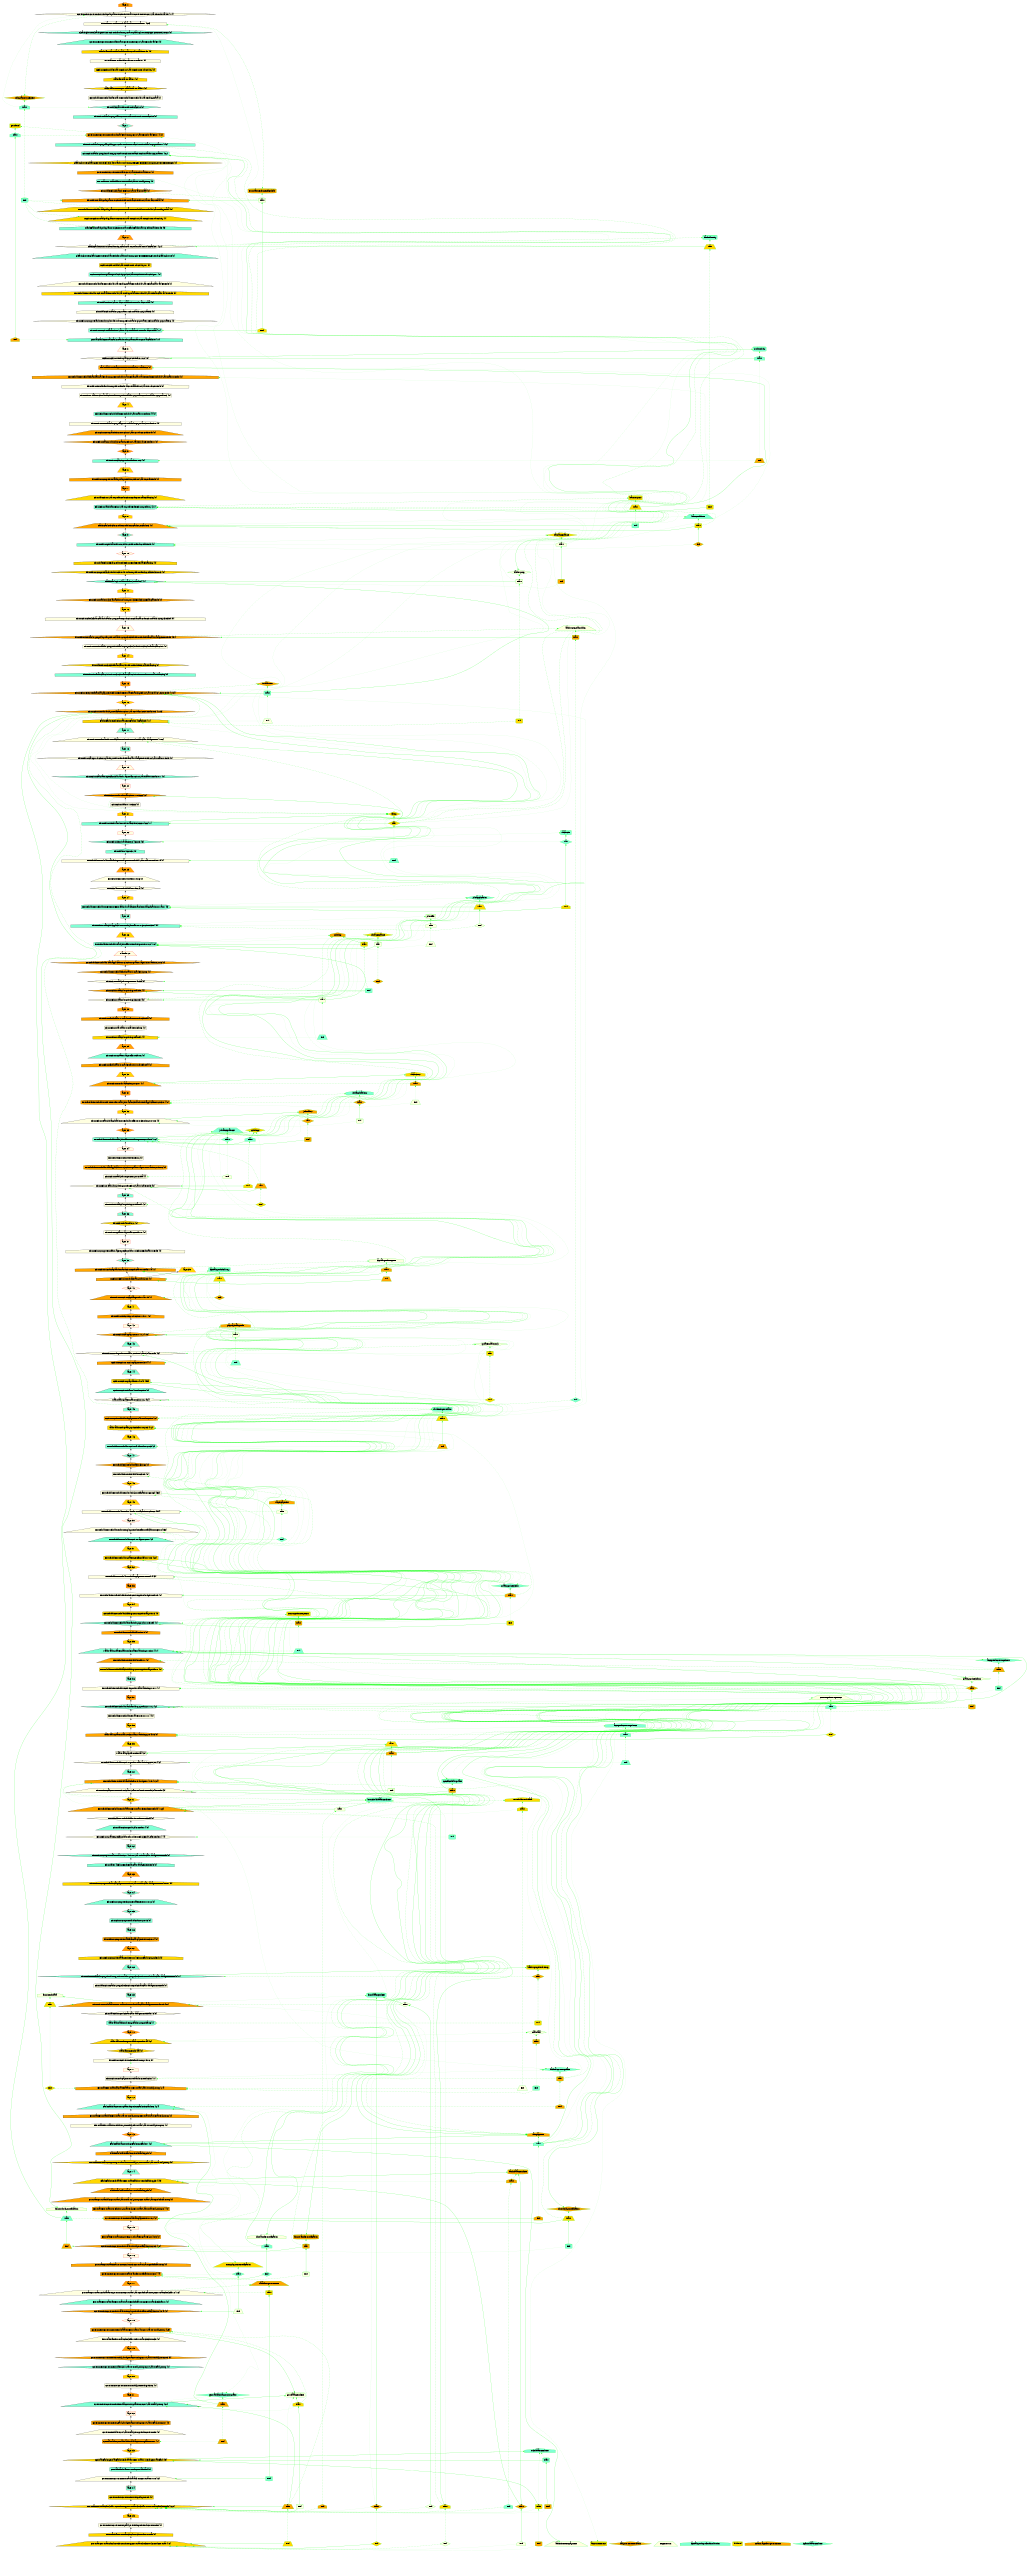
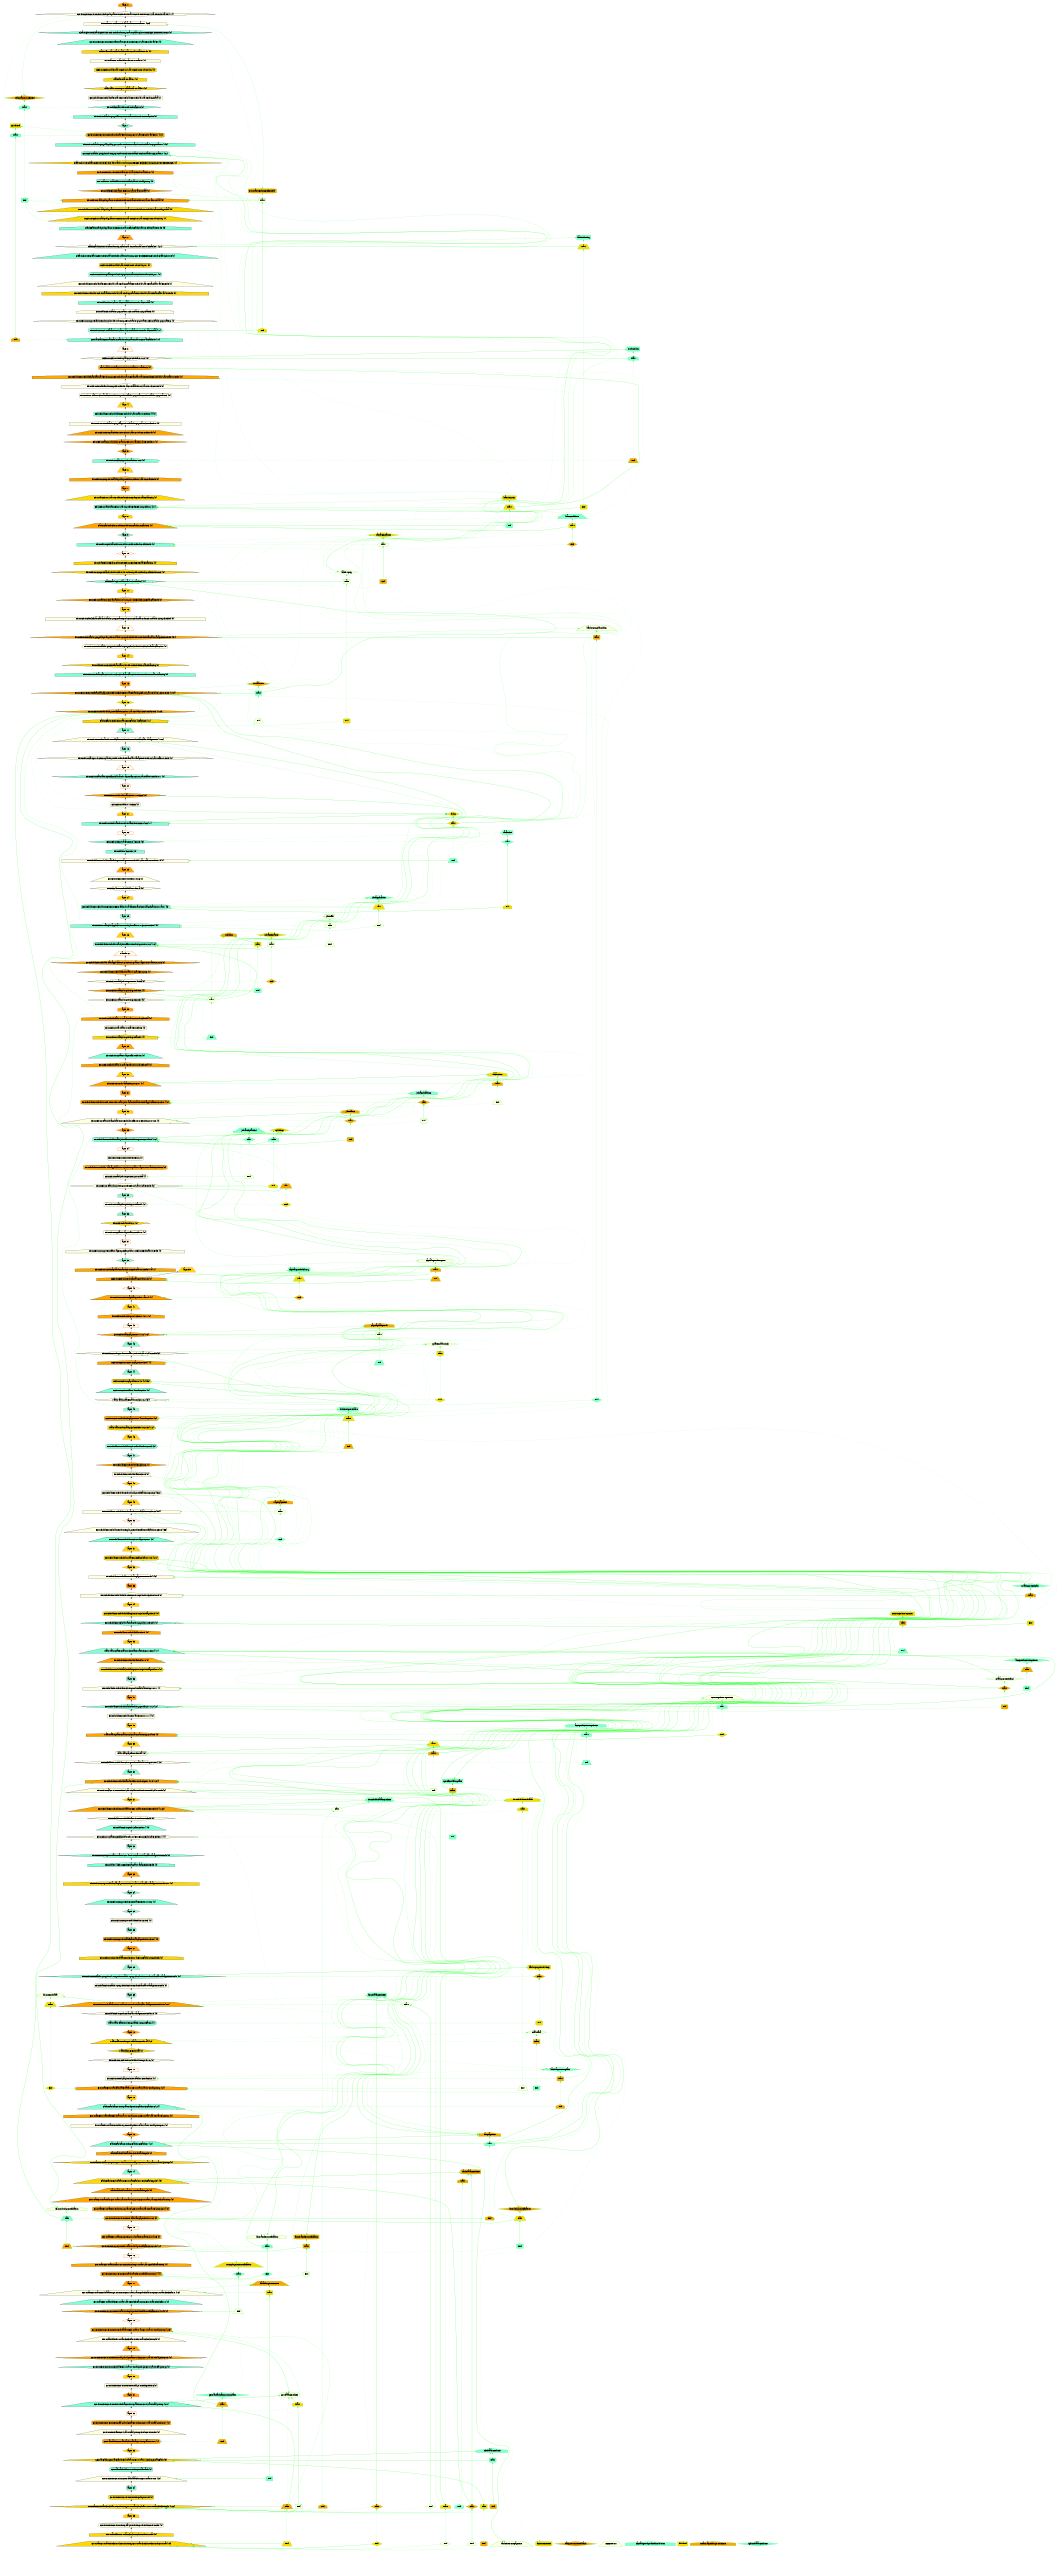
(125, 702) -> (125, 702)
(131, 1921) -> (131, 1921)
(131, 2060) -> (131, 2060)
